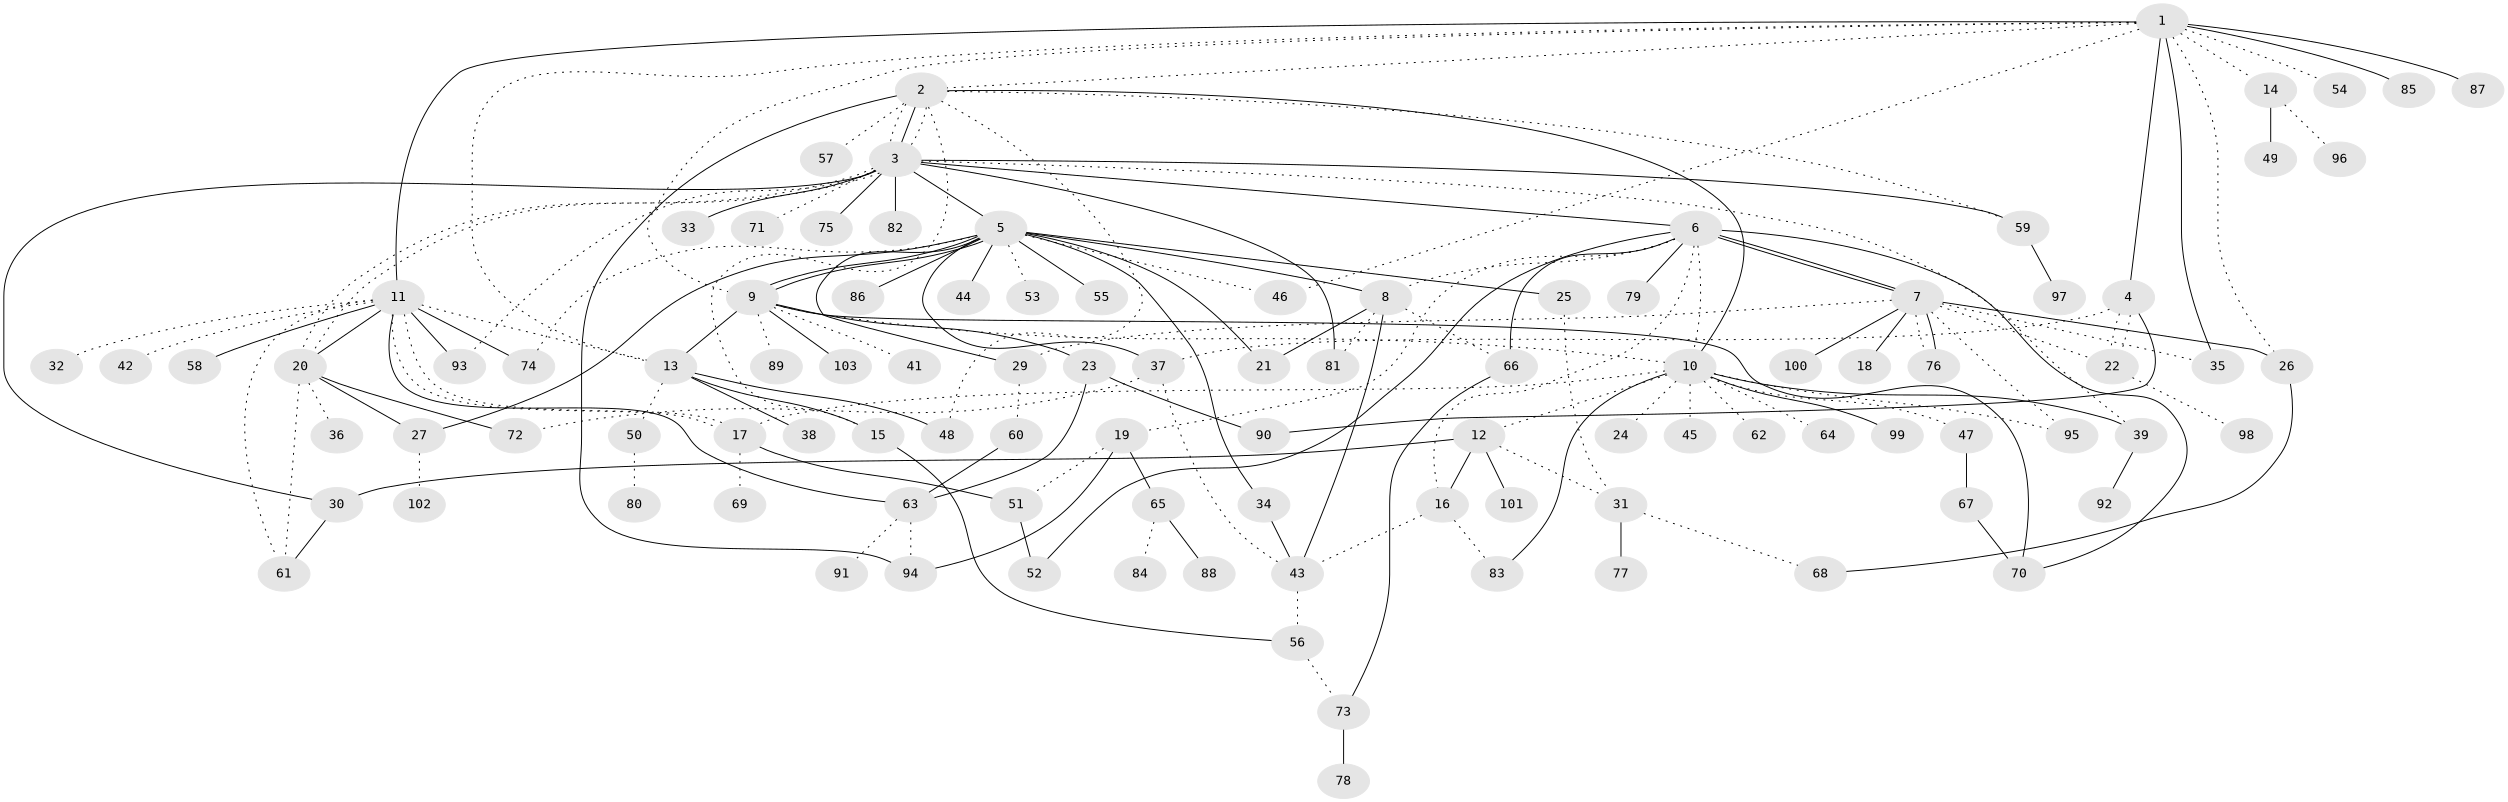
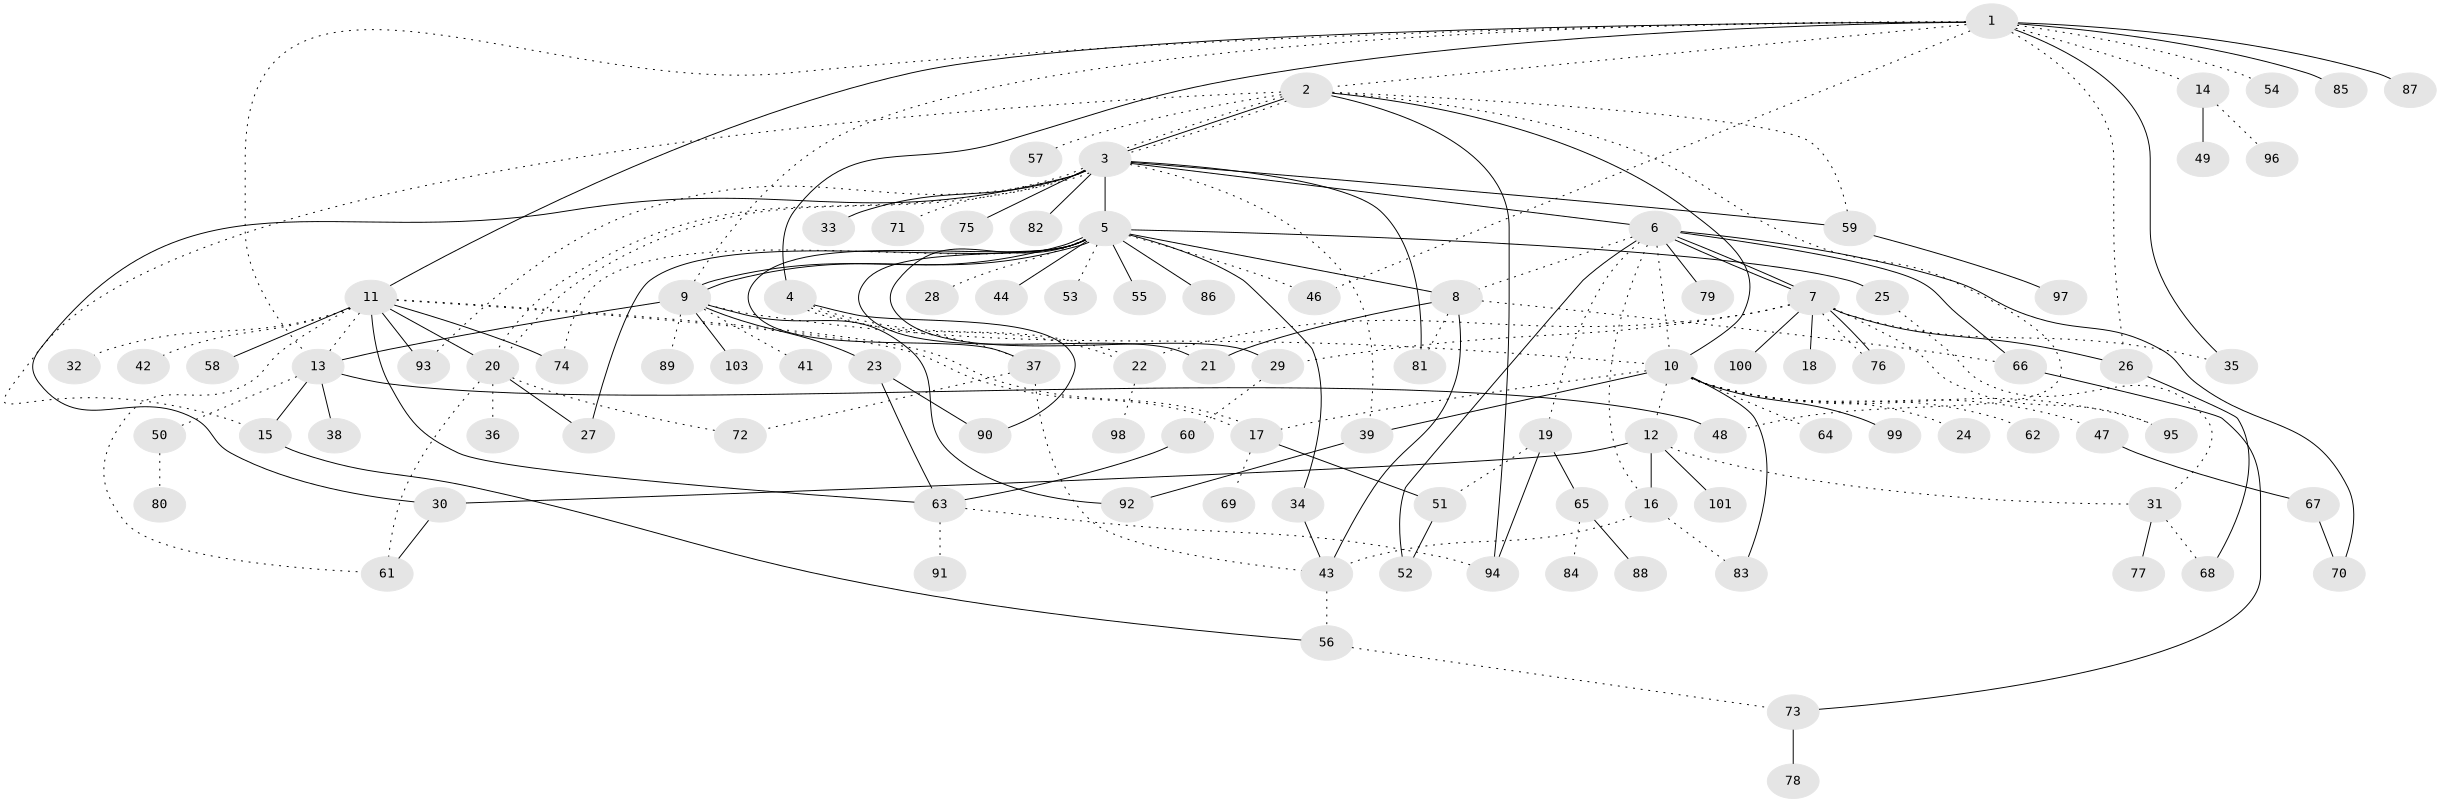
none -> (932, 298)
(1475, 327) -> (927, 377)
(406, 404) -> (613, 409)
(1690, 436) -> none
(419, 505) -> none
